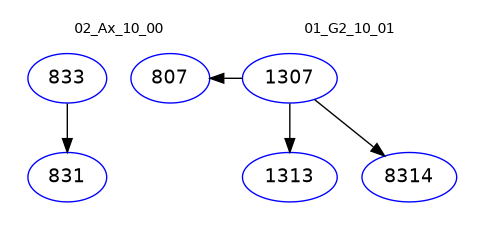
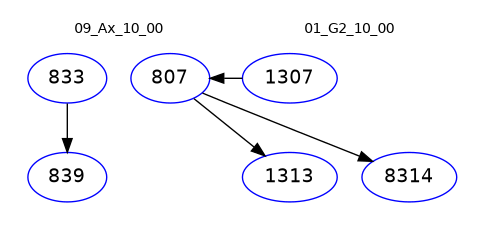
(119, 30) -> (119, 30)
(350, 30) -> (350, 30)
(290, 121) -> (212, 113)
(344, 123) -> (281, 125)
(67, 177) -> (67, 177)
